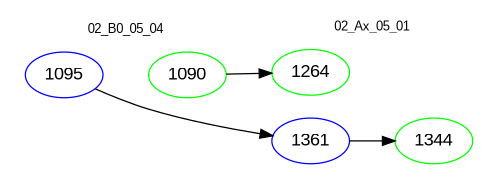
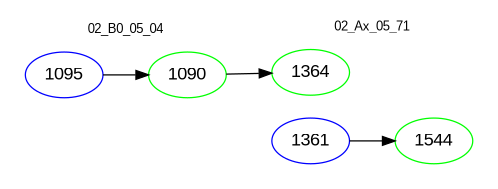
(372, 27) -> (372, 27)
(311, 72) -> (311, 72)
(176, 117) -> (119, 75)
(434, 141) -> (434, 141)
